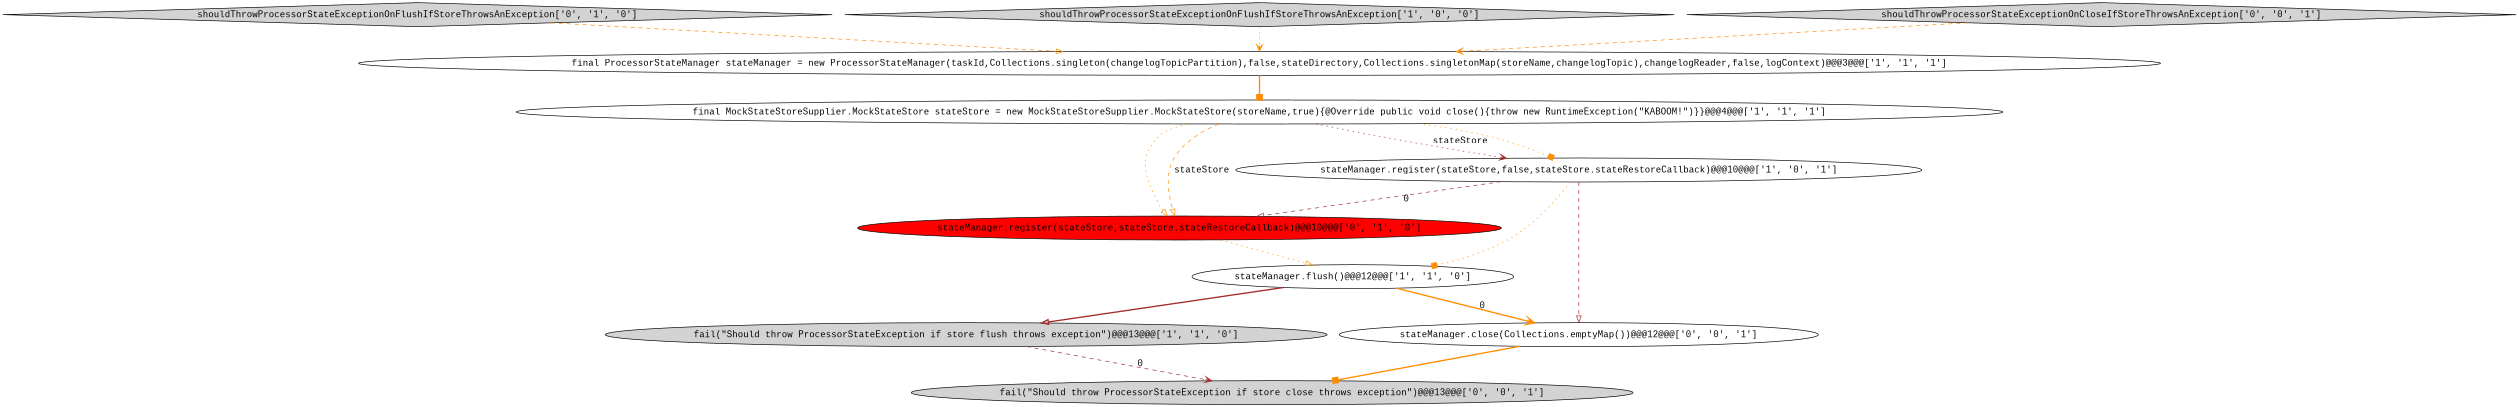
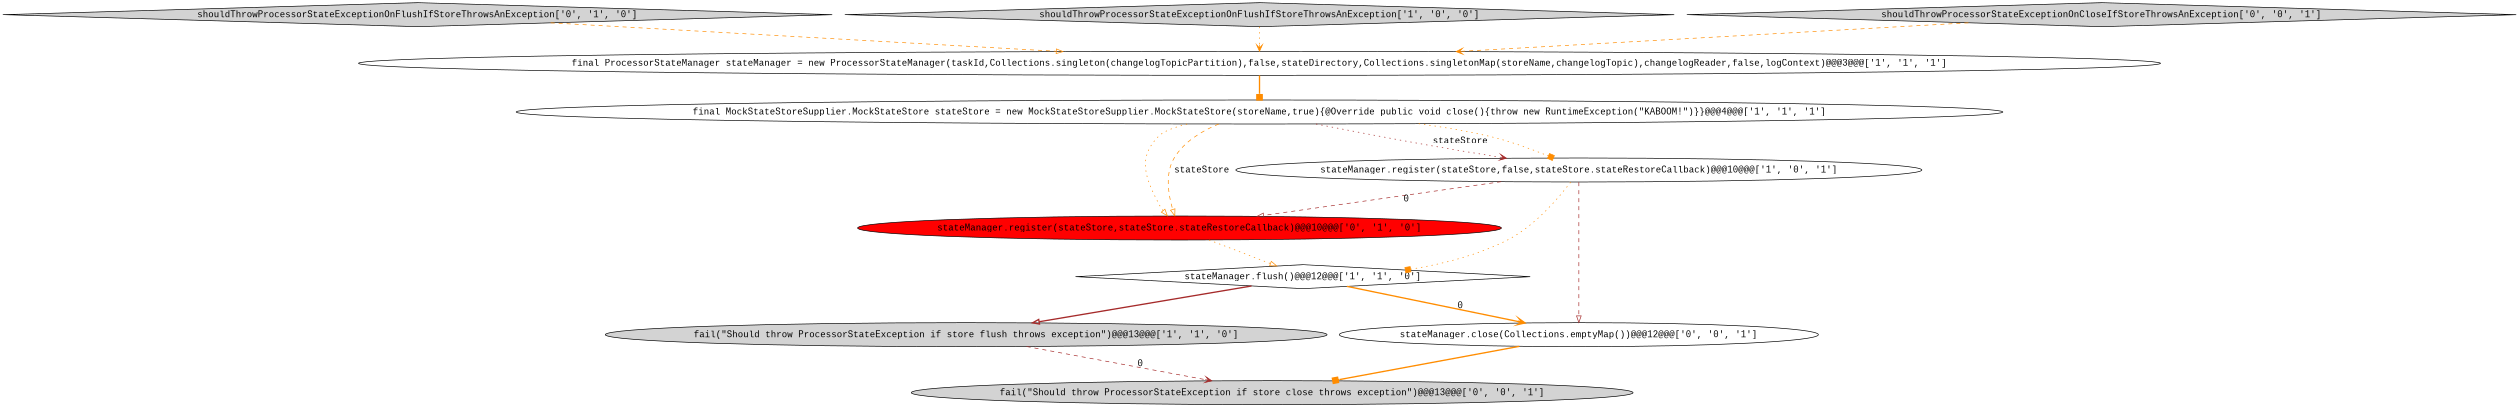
(1353, 277) -> (1303, 277)
